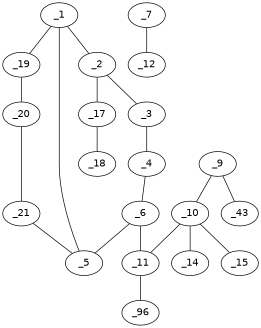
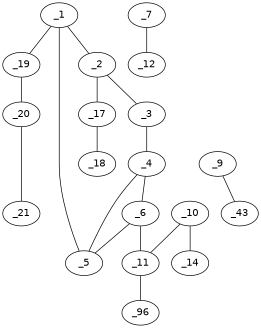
(204, 189) -> none
(53, 238) -> (110, 211)
(240, 263) -> none
